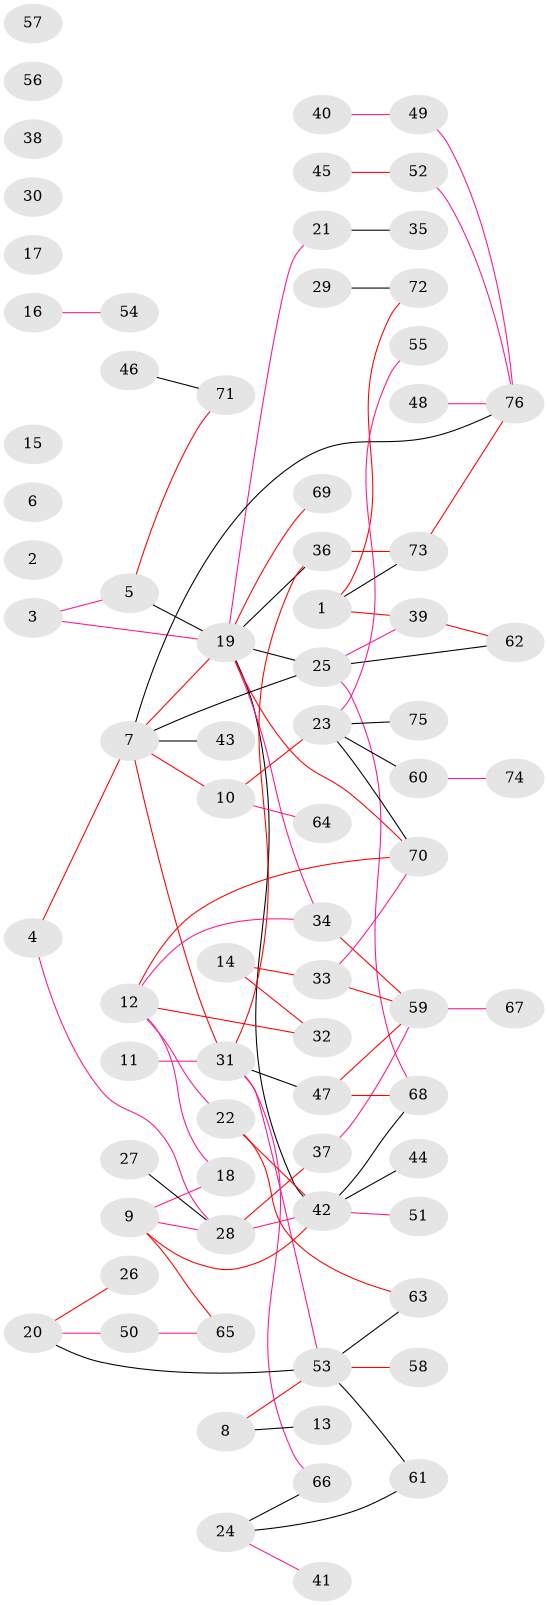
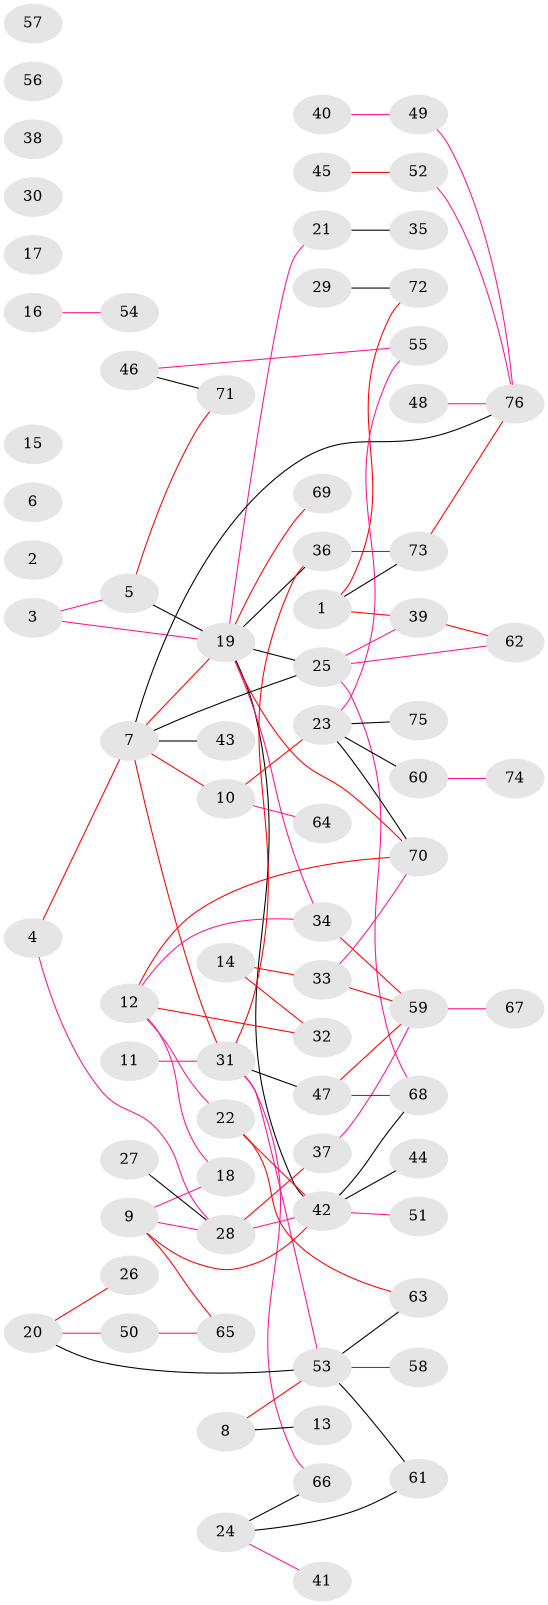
none -> (280, 358)
(419, 655) -> (419, 655)
